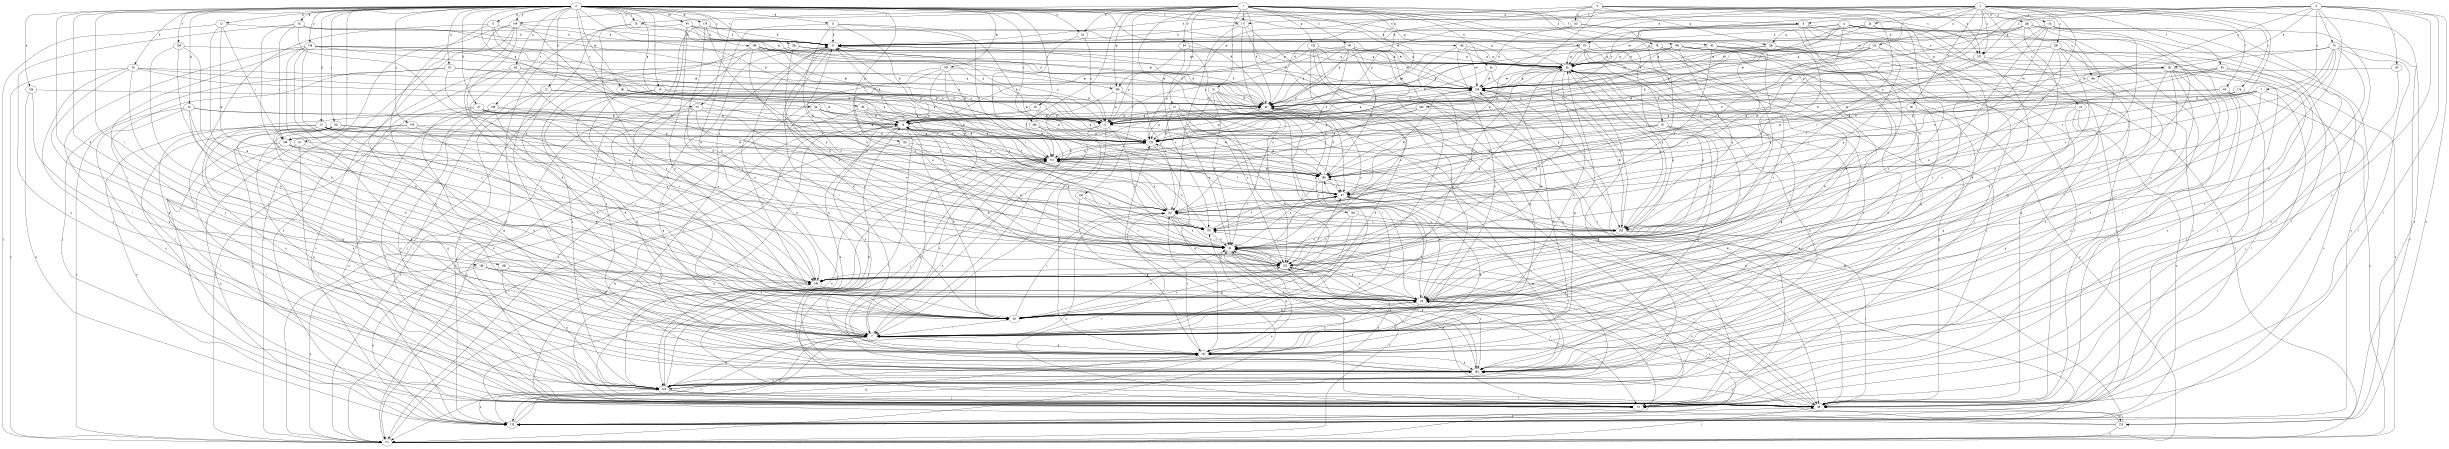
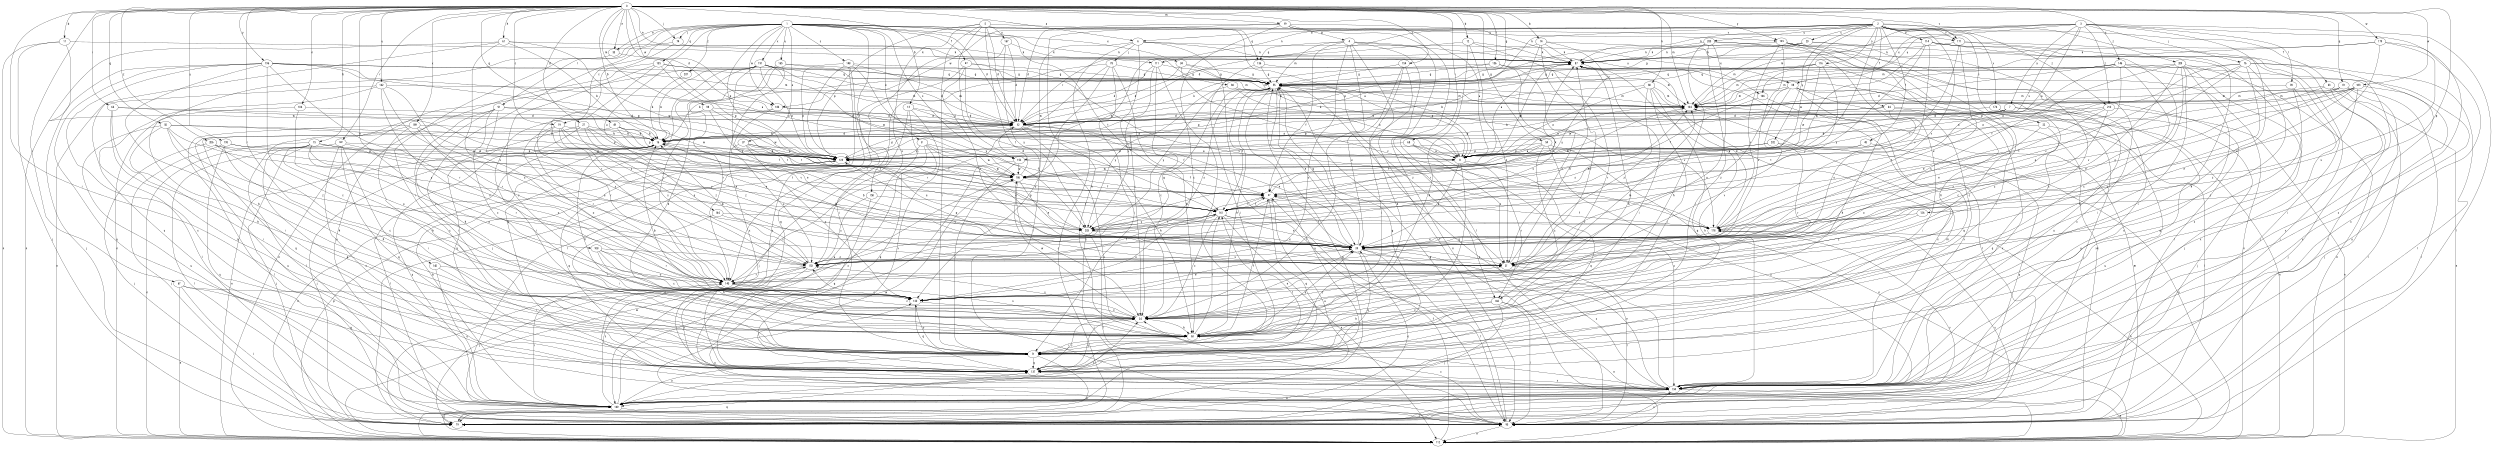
(1987, 27) -> none
(1128, 31) -> (1316, 32)
none -> (686, 74)
(279, 76) -> (1323, 56)
none -> (1956, 132)
(1206, 140) -> (930, 163)
(1770, 144) -> (620, 201)
(1128, 150) -> none
(977, 151) -> none
(1508, 241) -> (1545, 181)
(588, 250) -> none
none -> (103, 284)
none -> (706, 302)
none -> (1724, 353)
none -> (1258, 355)
(691, 389) -> none
(548, 392) -> (807, 289)
(1974, 409) -> (2090, 311)
